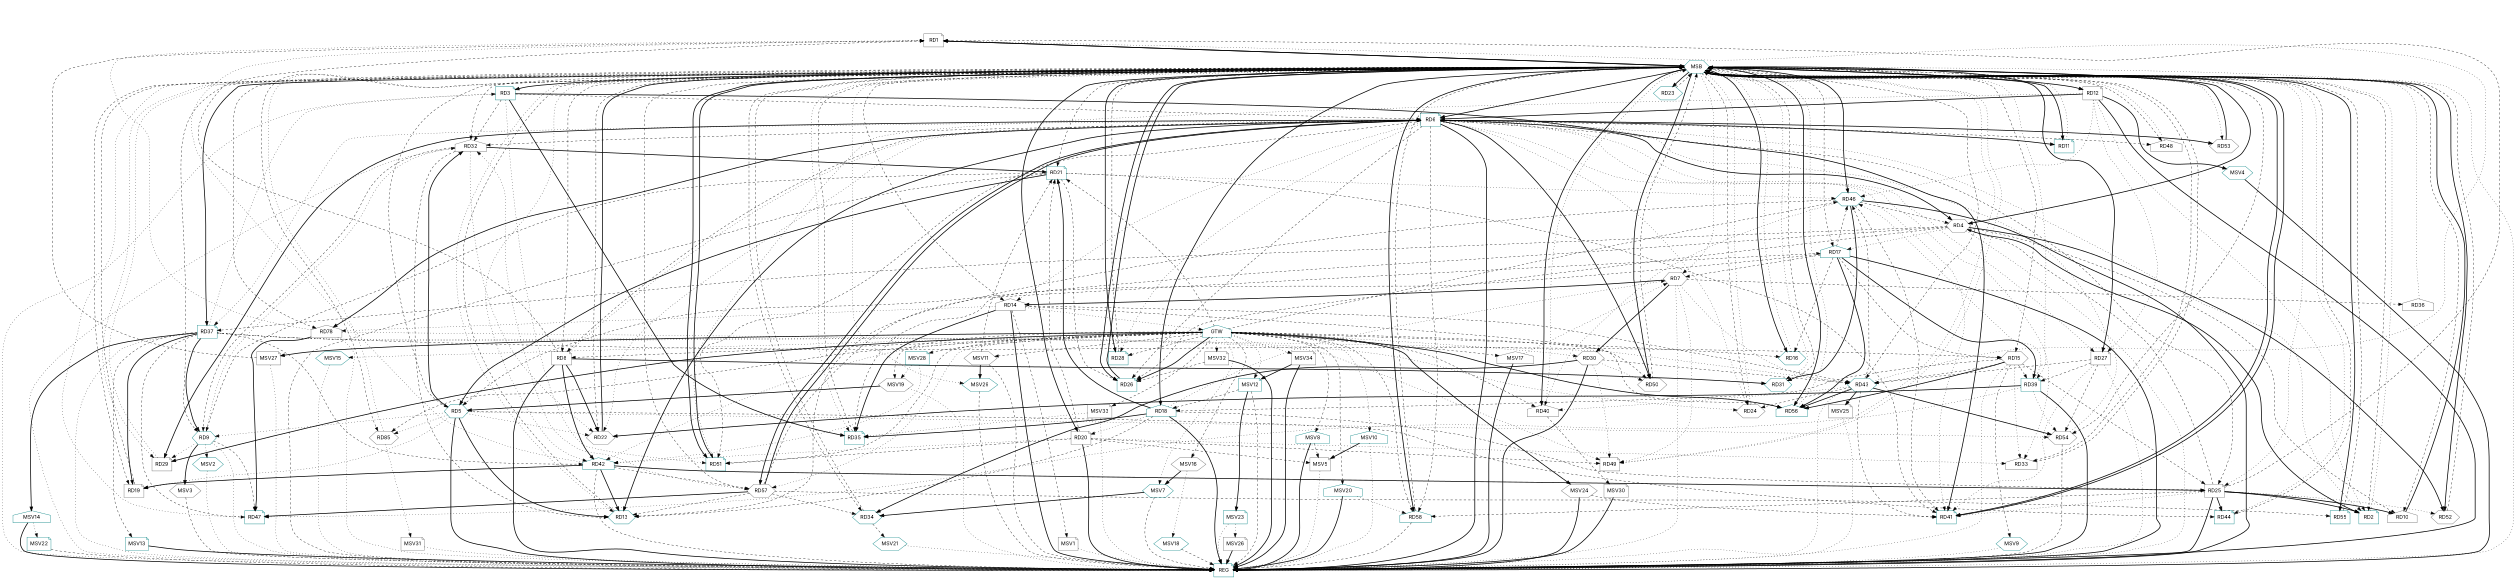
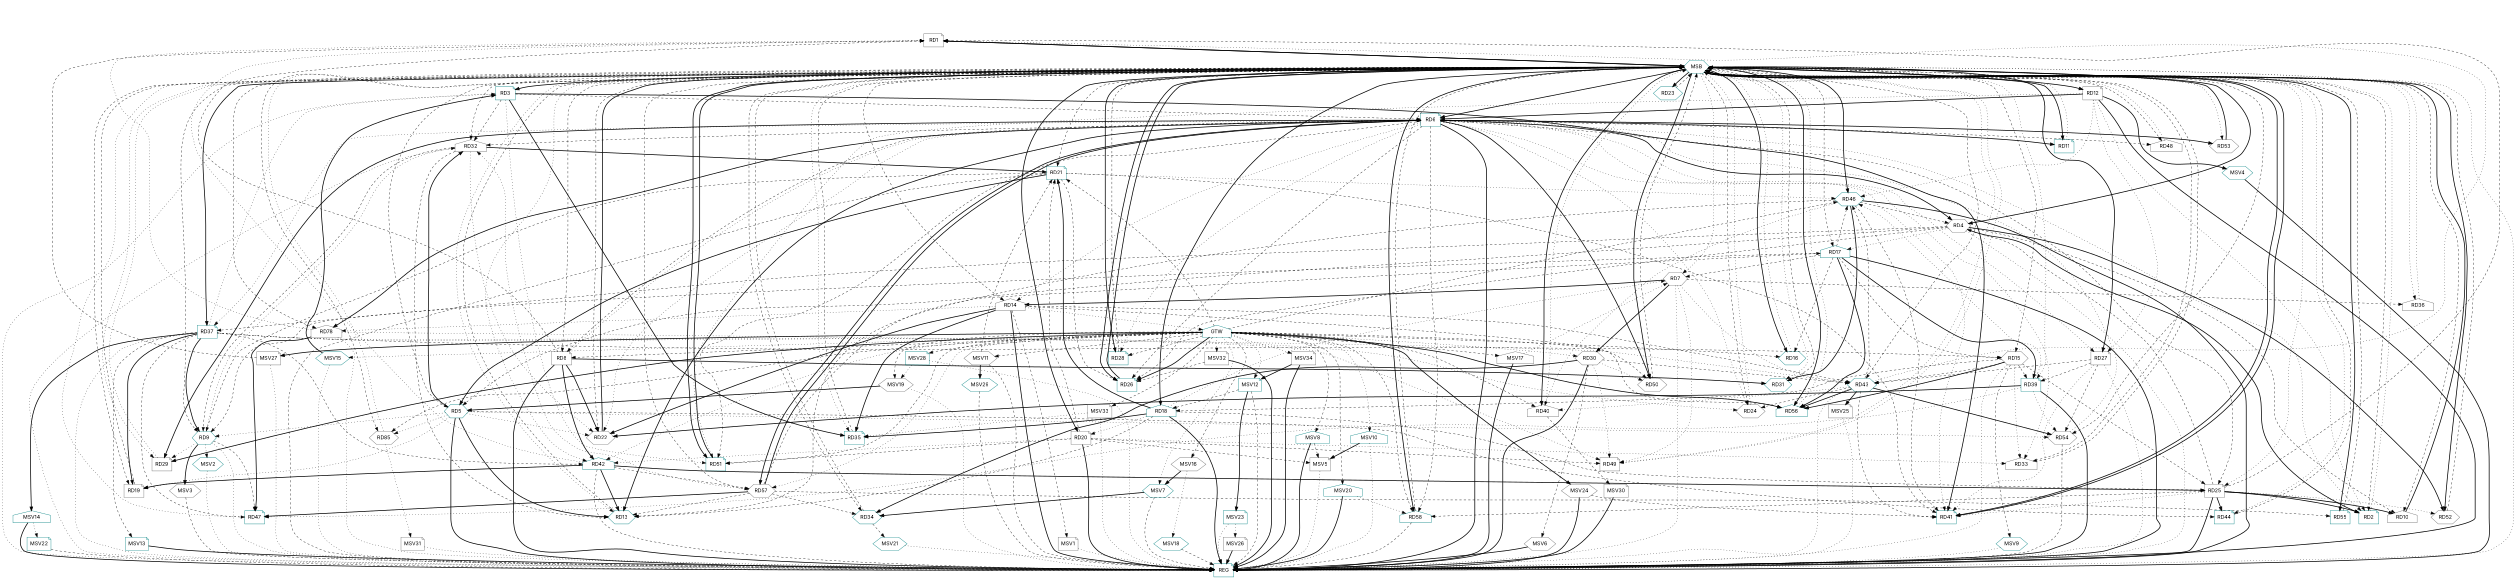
(857, 94) -> (2159, 71)
none -> (327, 173)
(1302, 286) -> (987, 282)
none -> (774, 372)
(786, 441) -> (1119, 409)
none -> (1540, 544)
